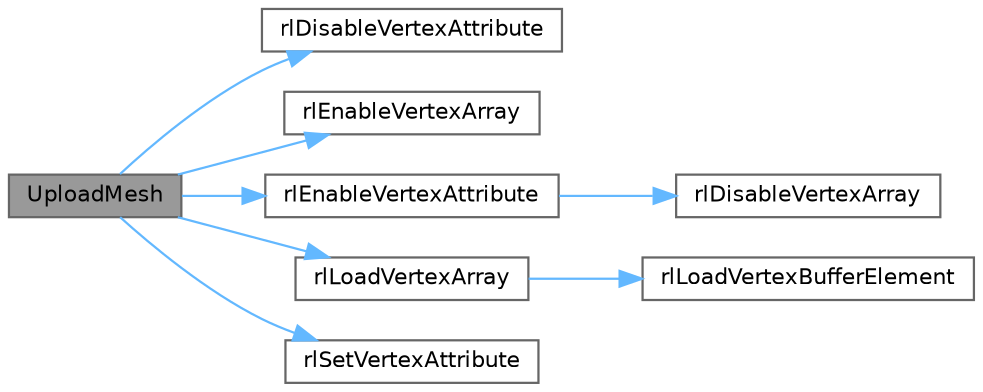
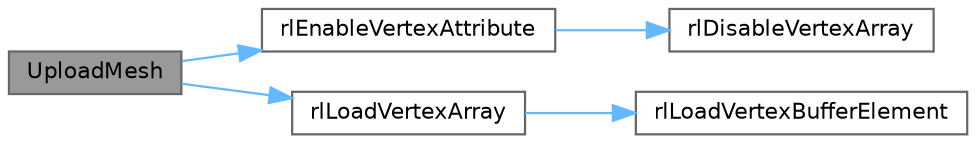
(412, 30) -> none
(412, 113) -> none
(412, 362) -> none
